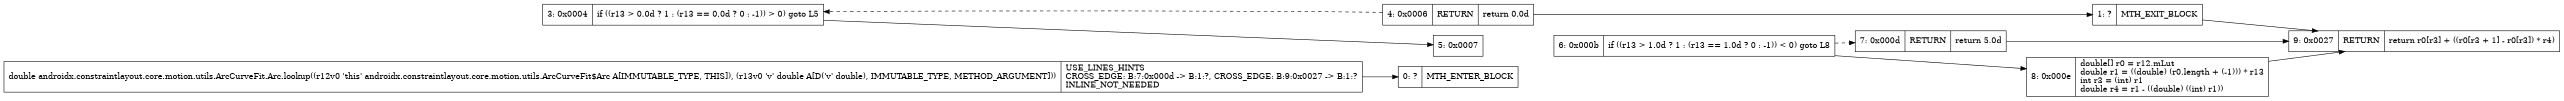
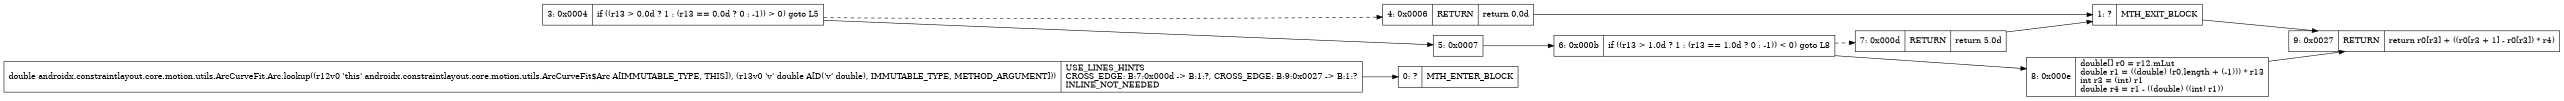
(1106, 11) -> (1100, 18)
(2145, 41) -> (2047, 27)
none -> (1516, 46)
